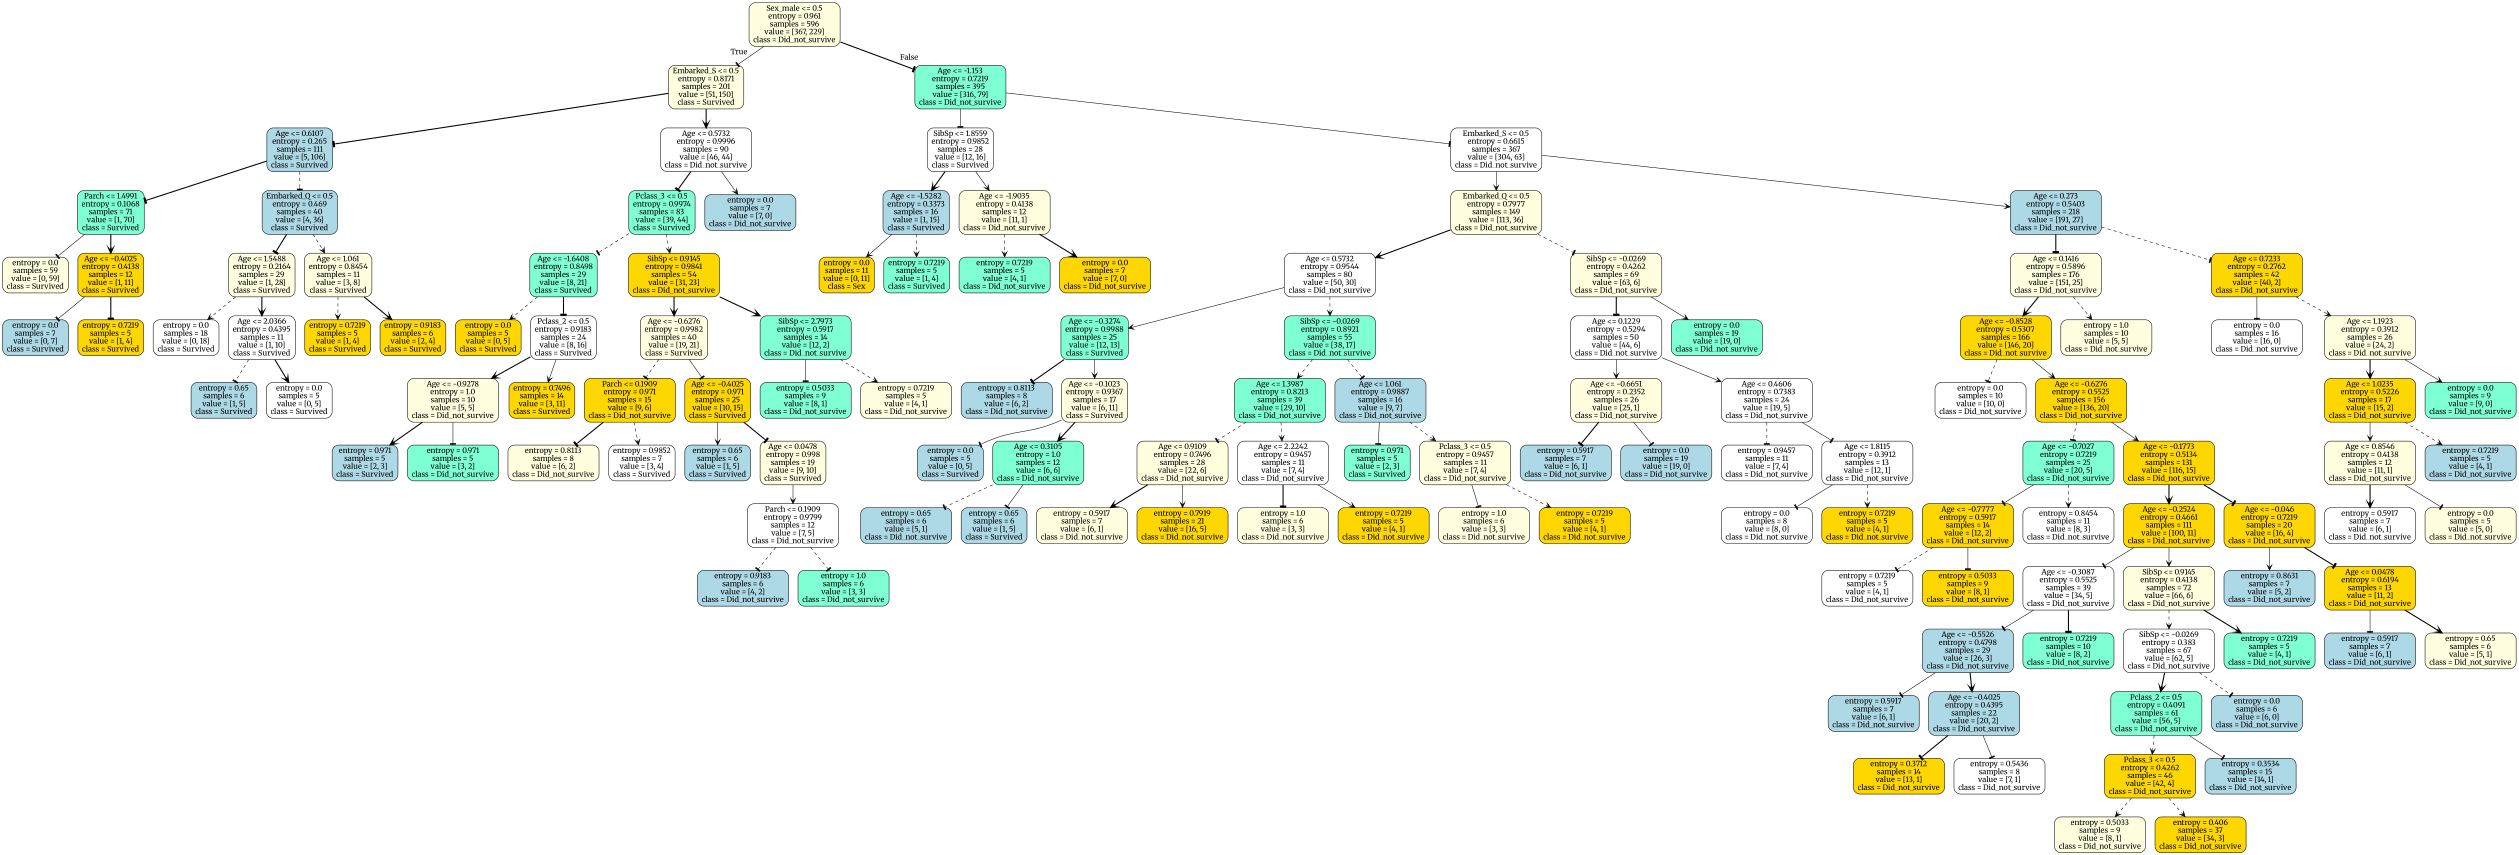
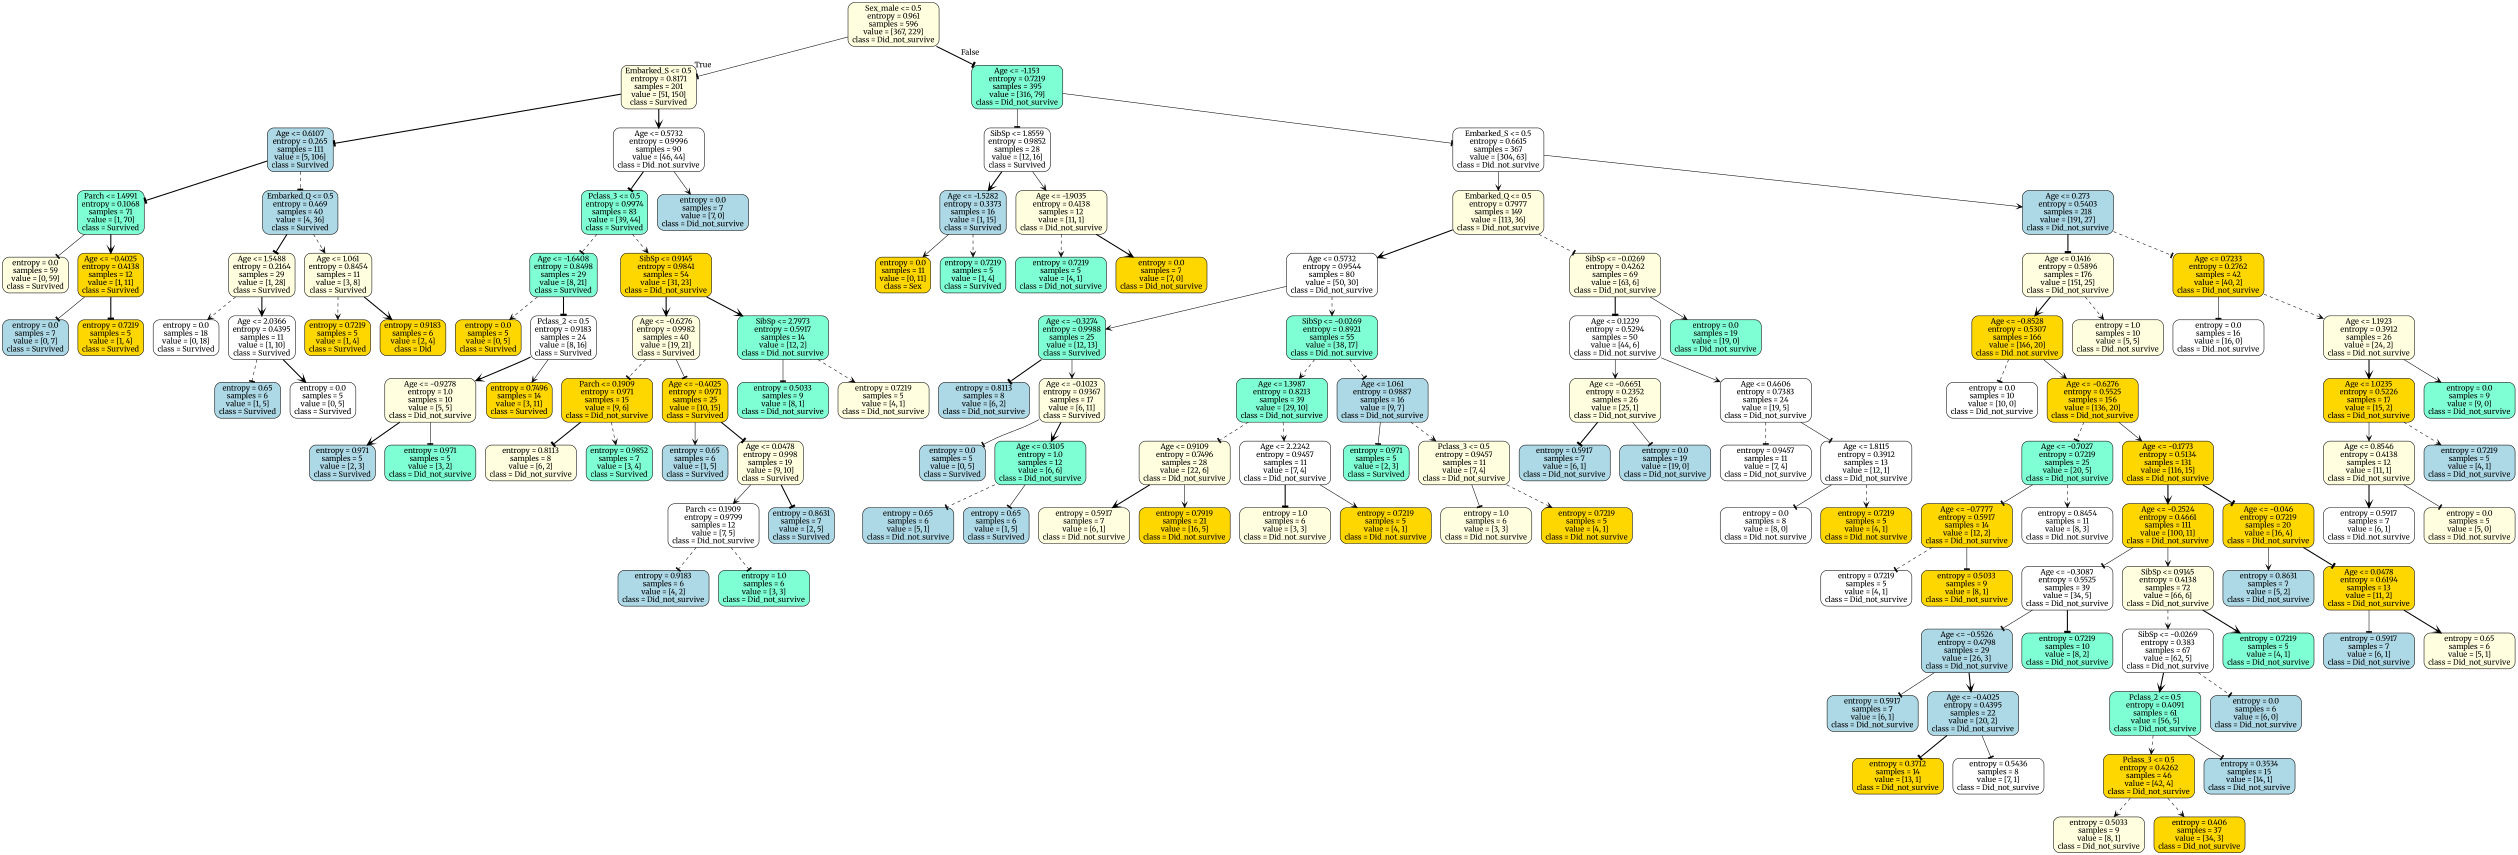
(413, 338) -> (413, 338)
(642, 463) -> (619, 463)
none -> (801, 526)
